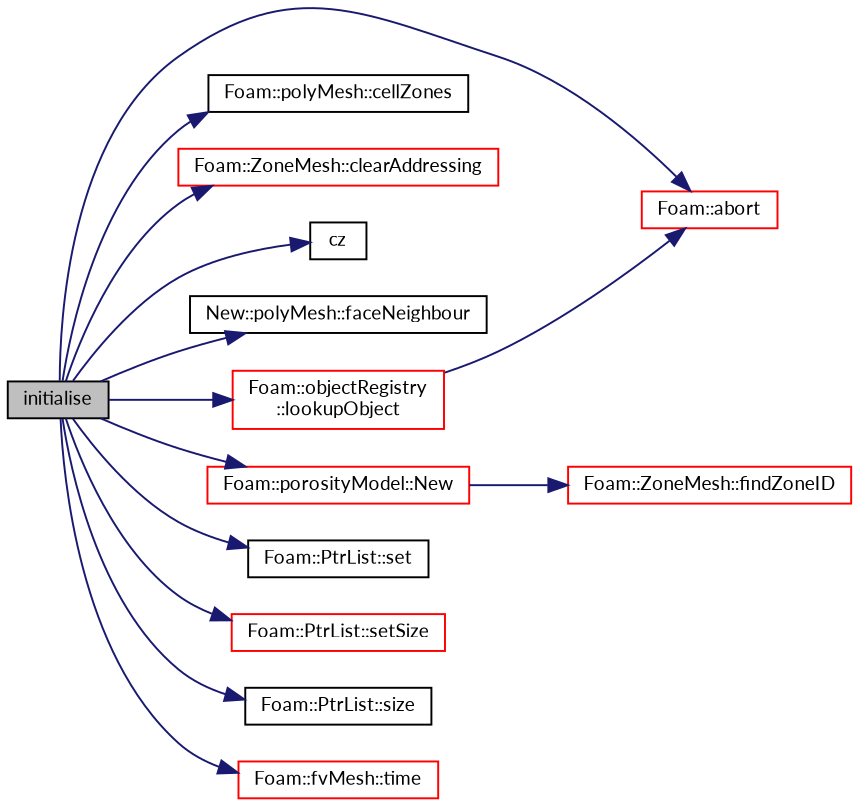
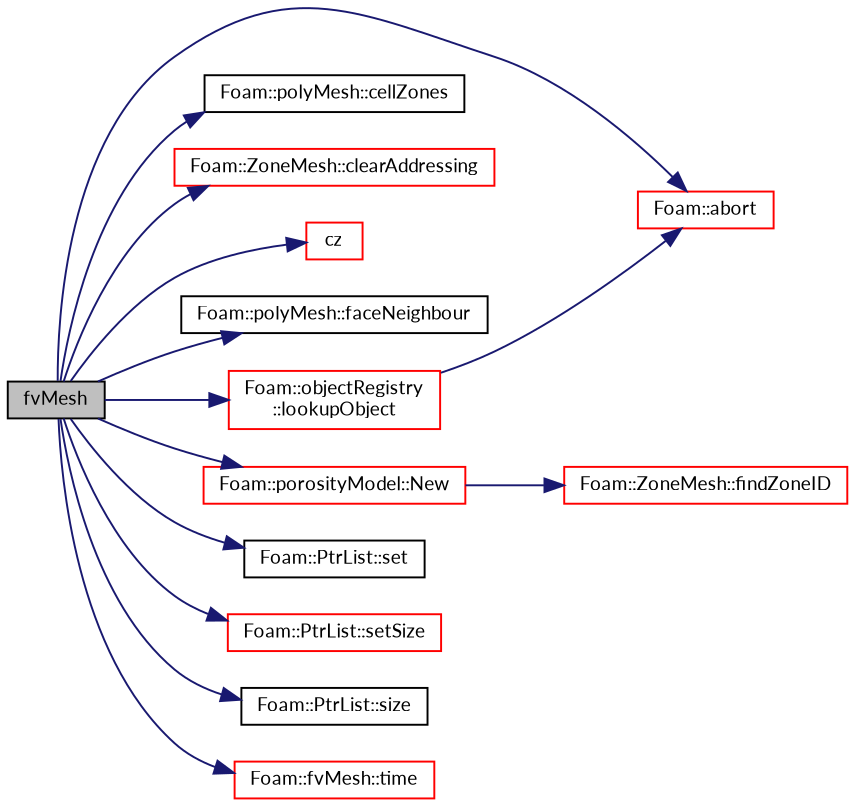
(338, 241) -> (334, 241)
(338, 315) -> (334, 315)
(58, 400) -> (56, 400)
